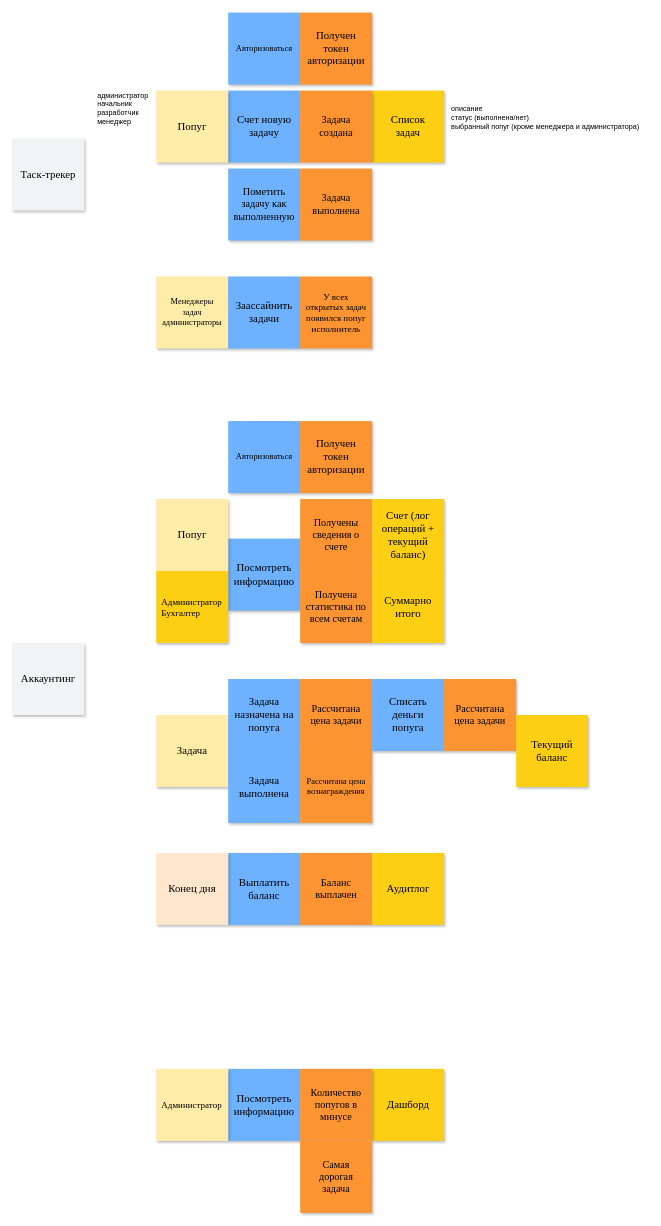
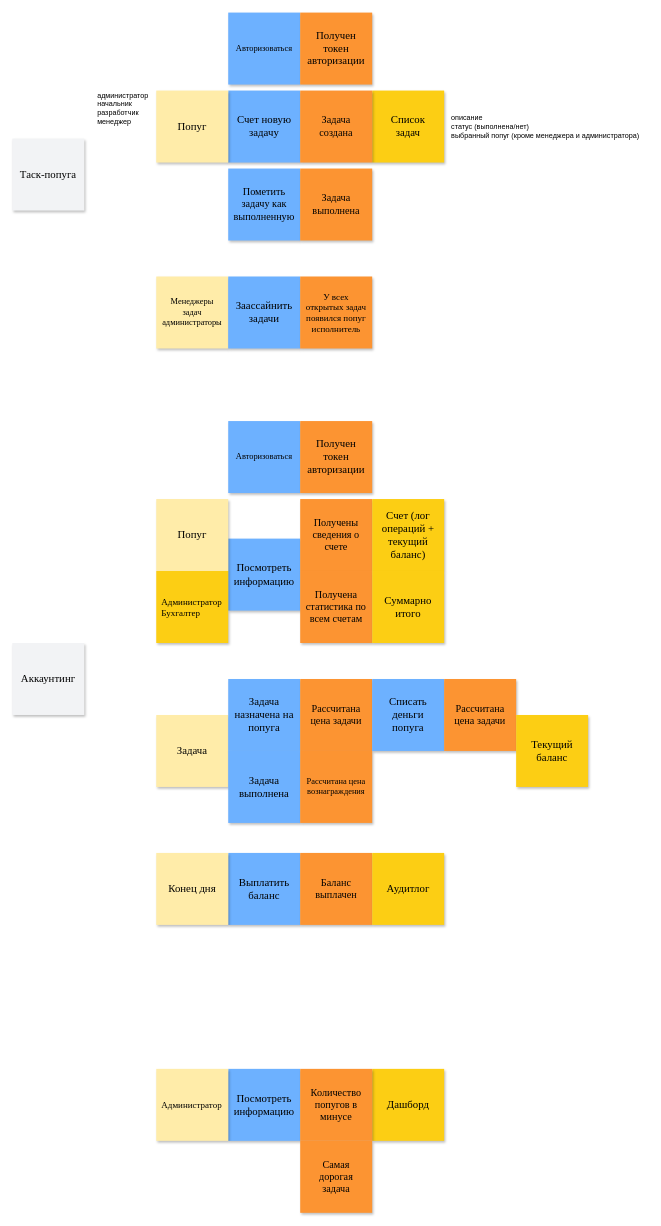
(549, 117) -> (549, 126)
(48, 174) -> (48, 174)
(192, 889) -> (192, 889)
